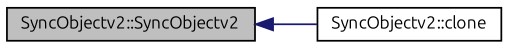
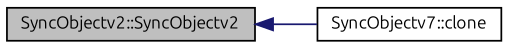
(409, 24) -> (409, 24)
